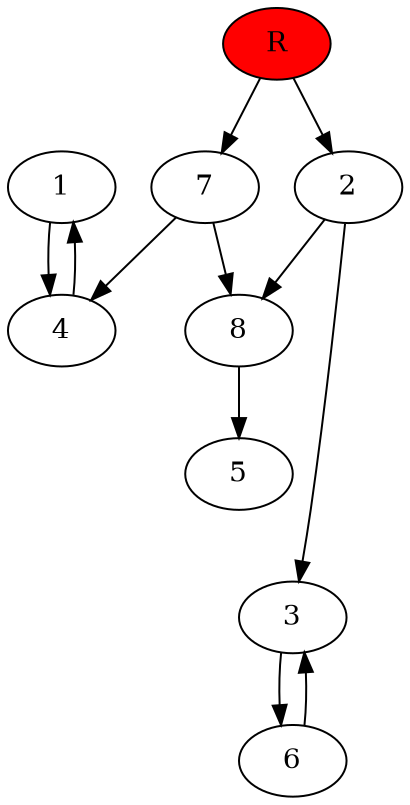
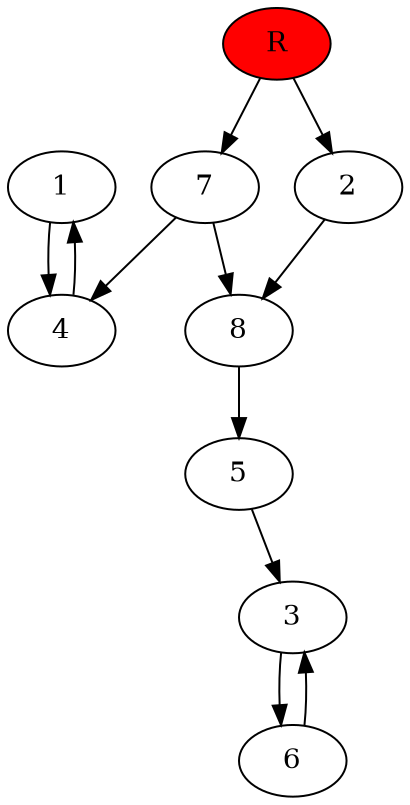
(326, 393) -> (262, 536)
